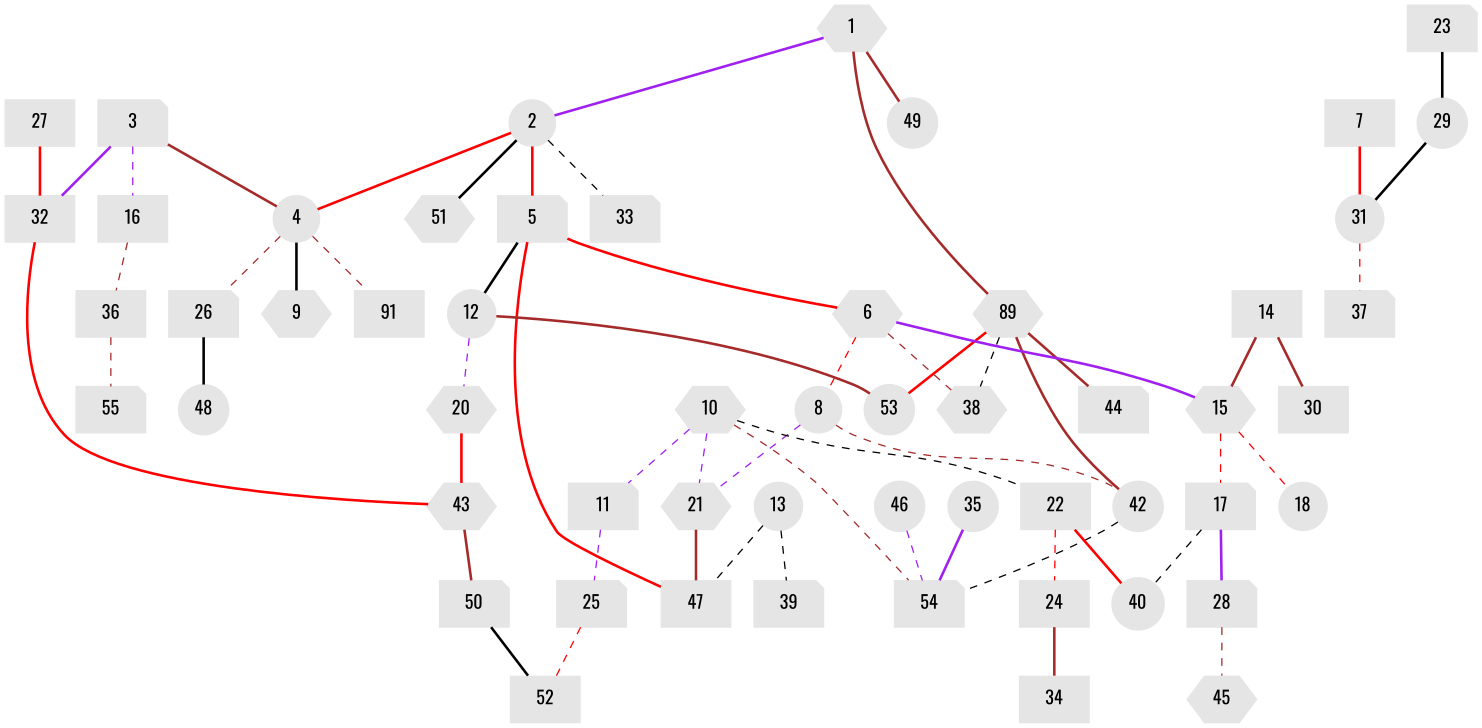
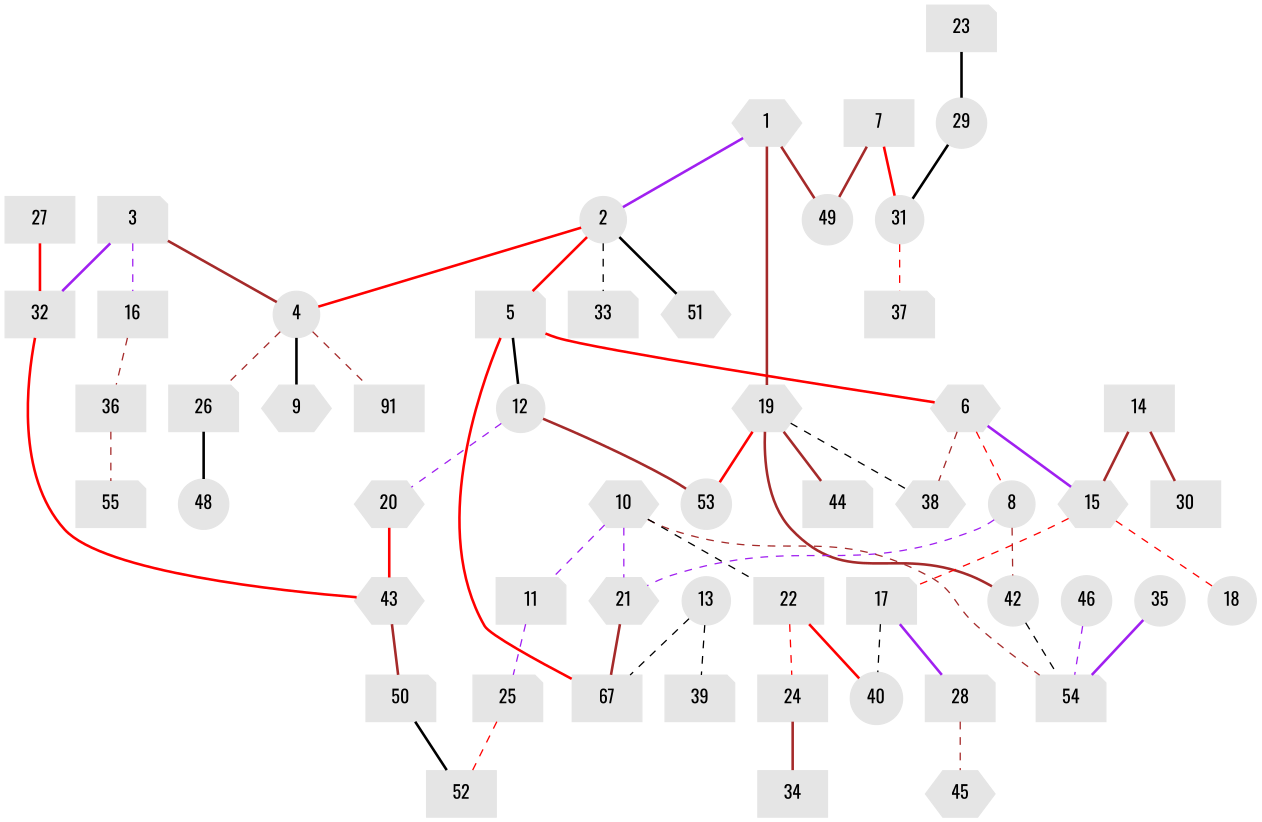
none -> (853, 172)
(1008, 314) -> (767, 408)
(696, 604) -> (607, 698)
